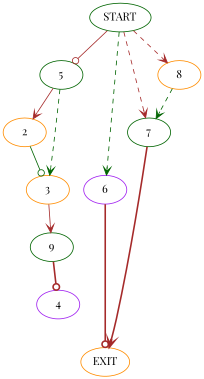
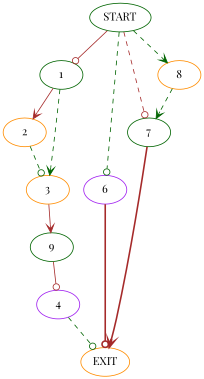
(148, 44) -> (148, 44)
(134, 72) -> (134, 72)
(61, 75) -> (61, 75)
(113, 100) -> (113, 100)
(35, 158) -> (35, 158)
(55, 273) -> (55, 273)
none -> (79, 331)
